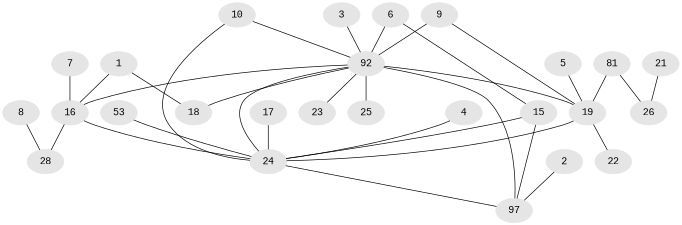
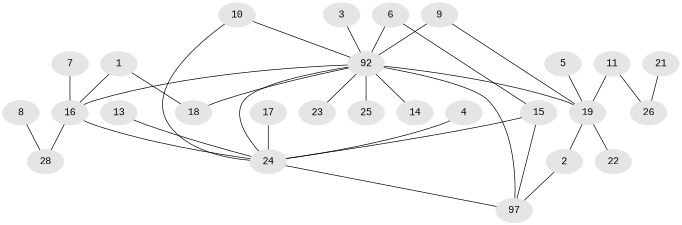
(612, 64) -> (612, 64)
(119, 113) -> (119, 113)
none -> (415, 113)
(432, 150) -> (576, 137)
